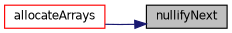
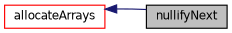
(120, 24) -> (132, 9)
